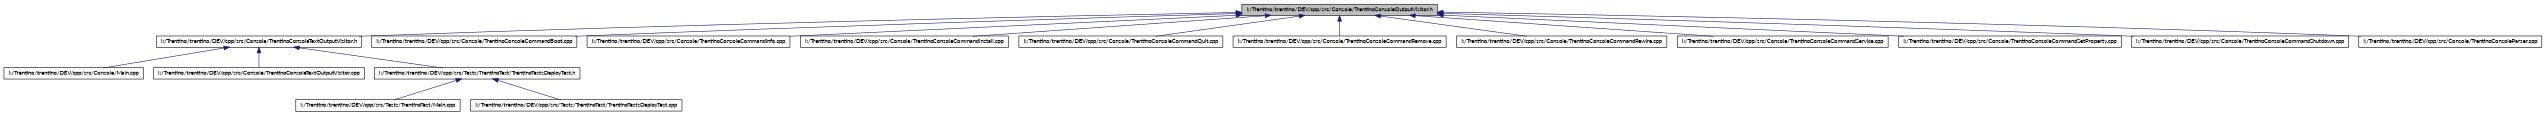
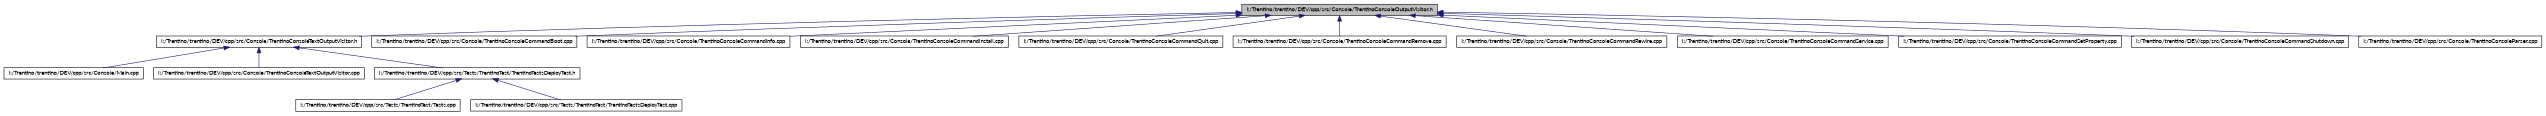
(378, 105) -> (378, 105)
